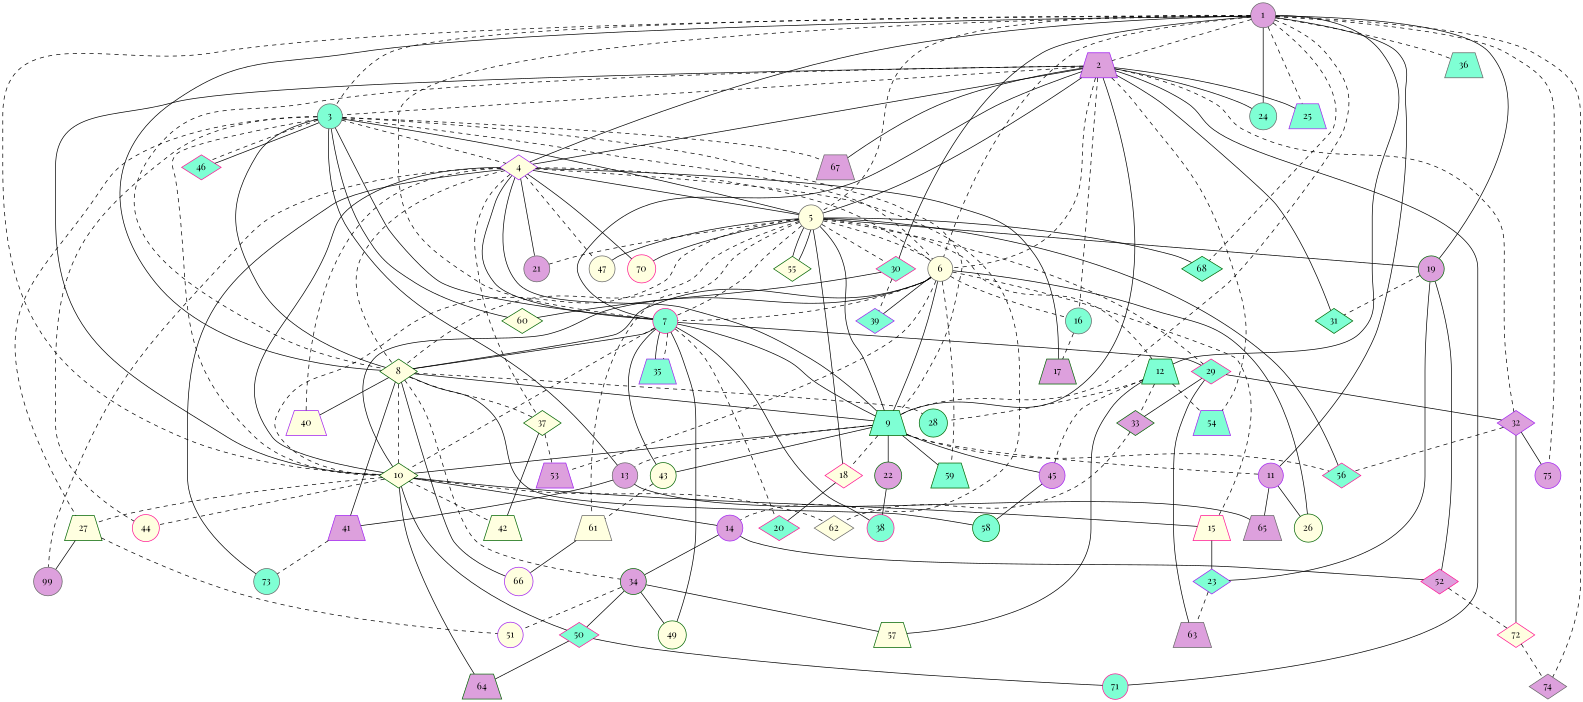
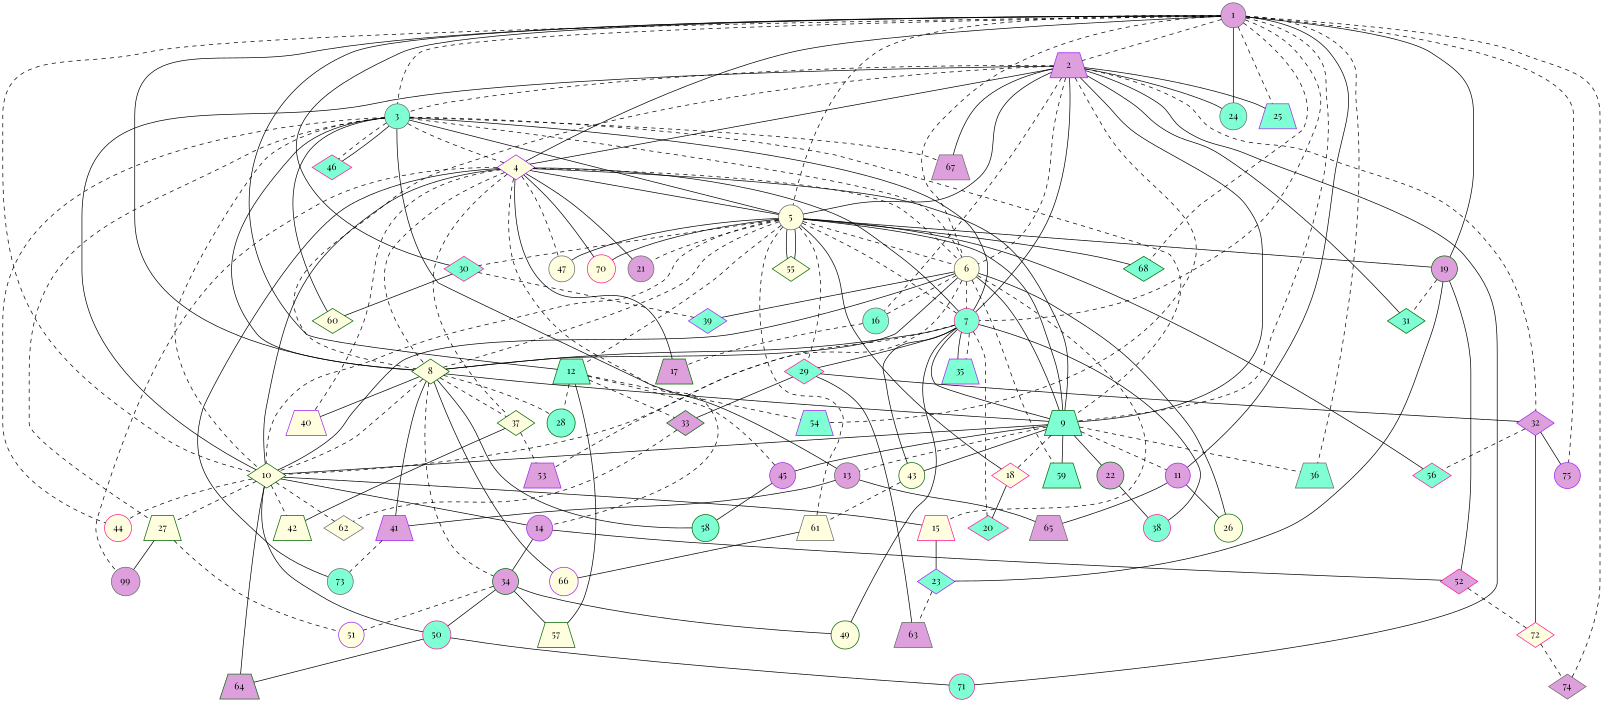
(1117, 456) -> (1195, 451)
(579, 635) -> (437, 635)
